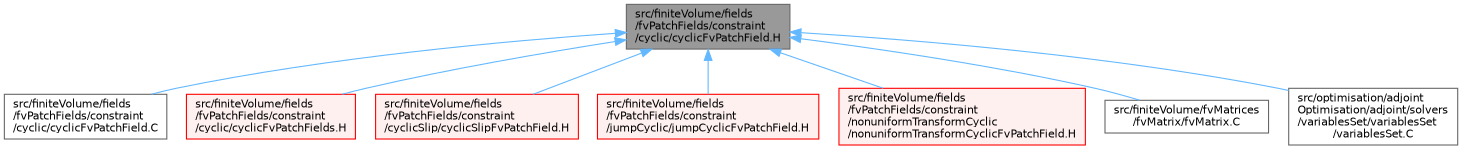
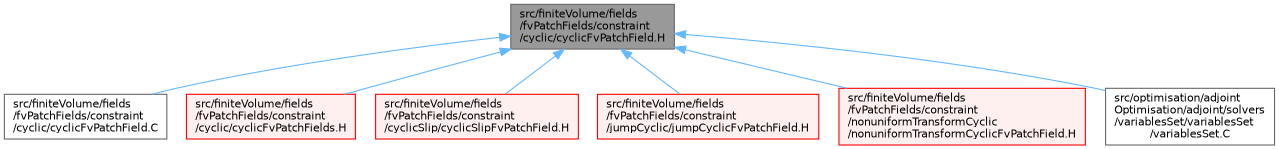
(1187, 117) -> none
